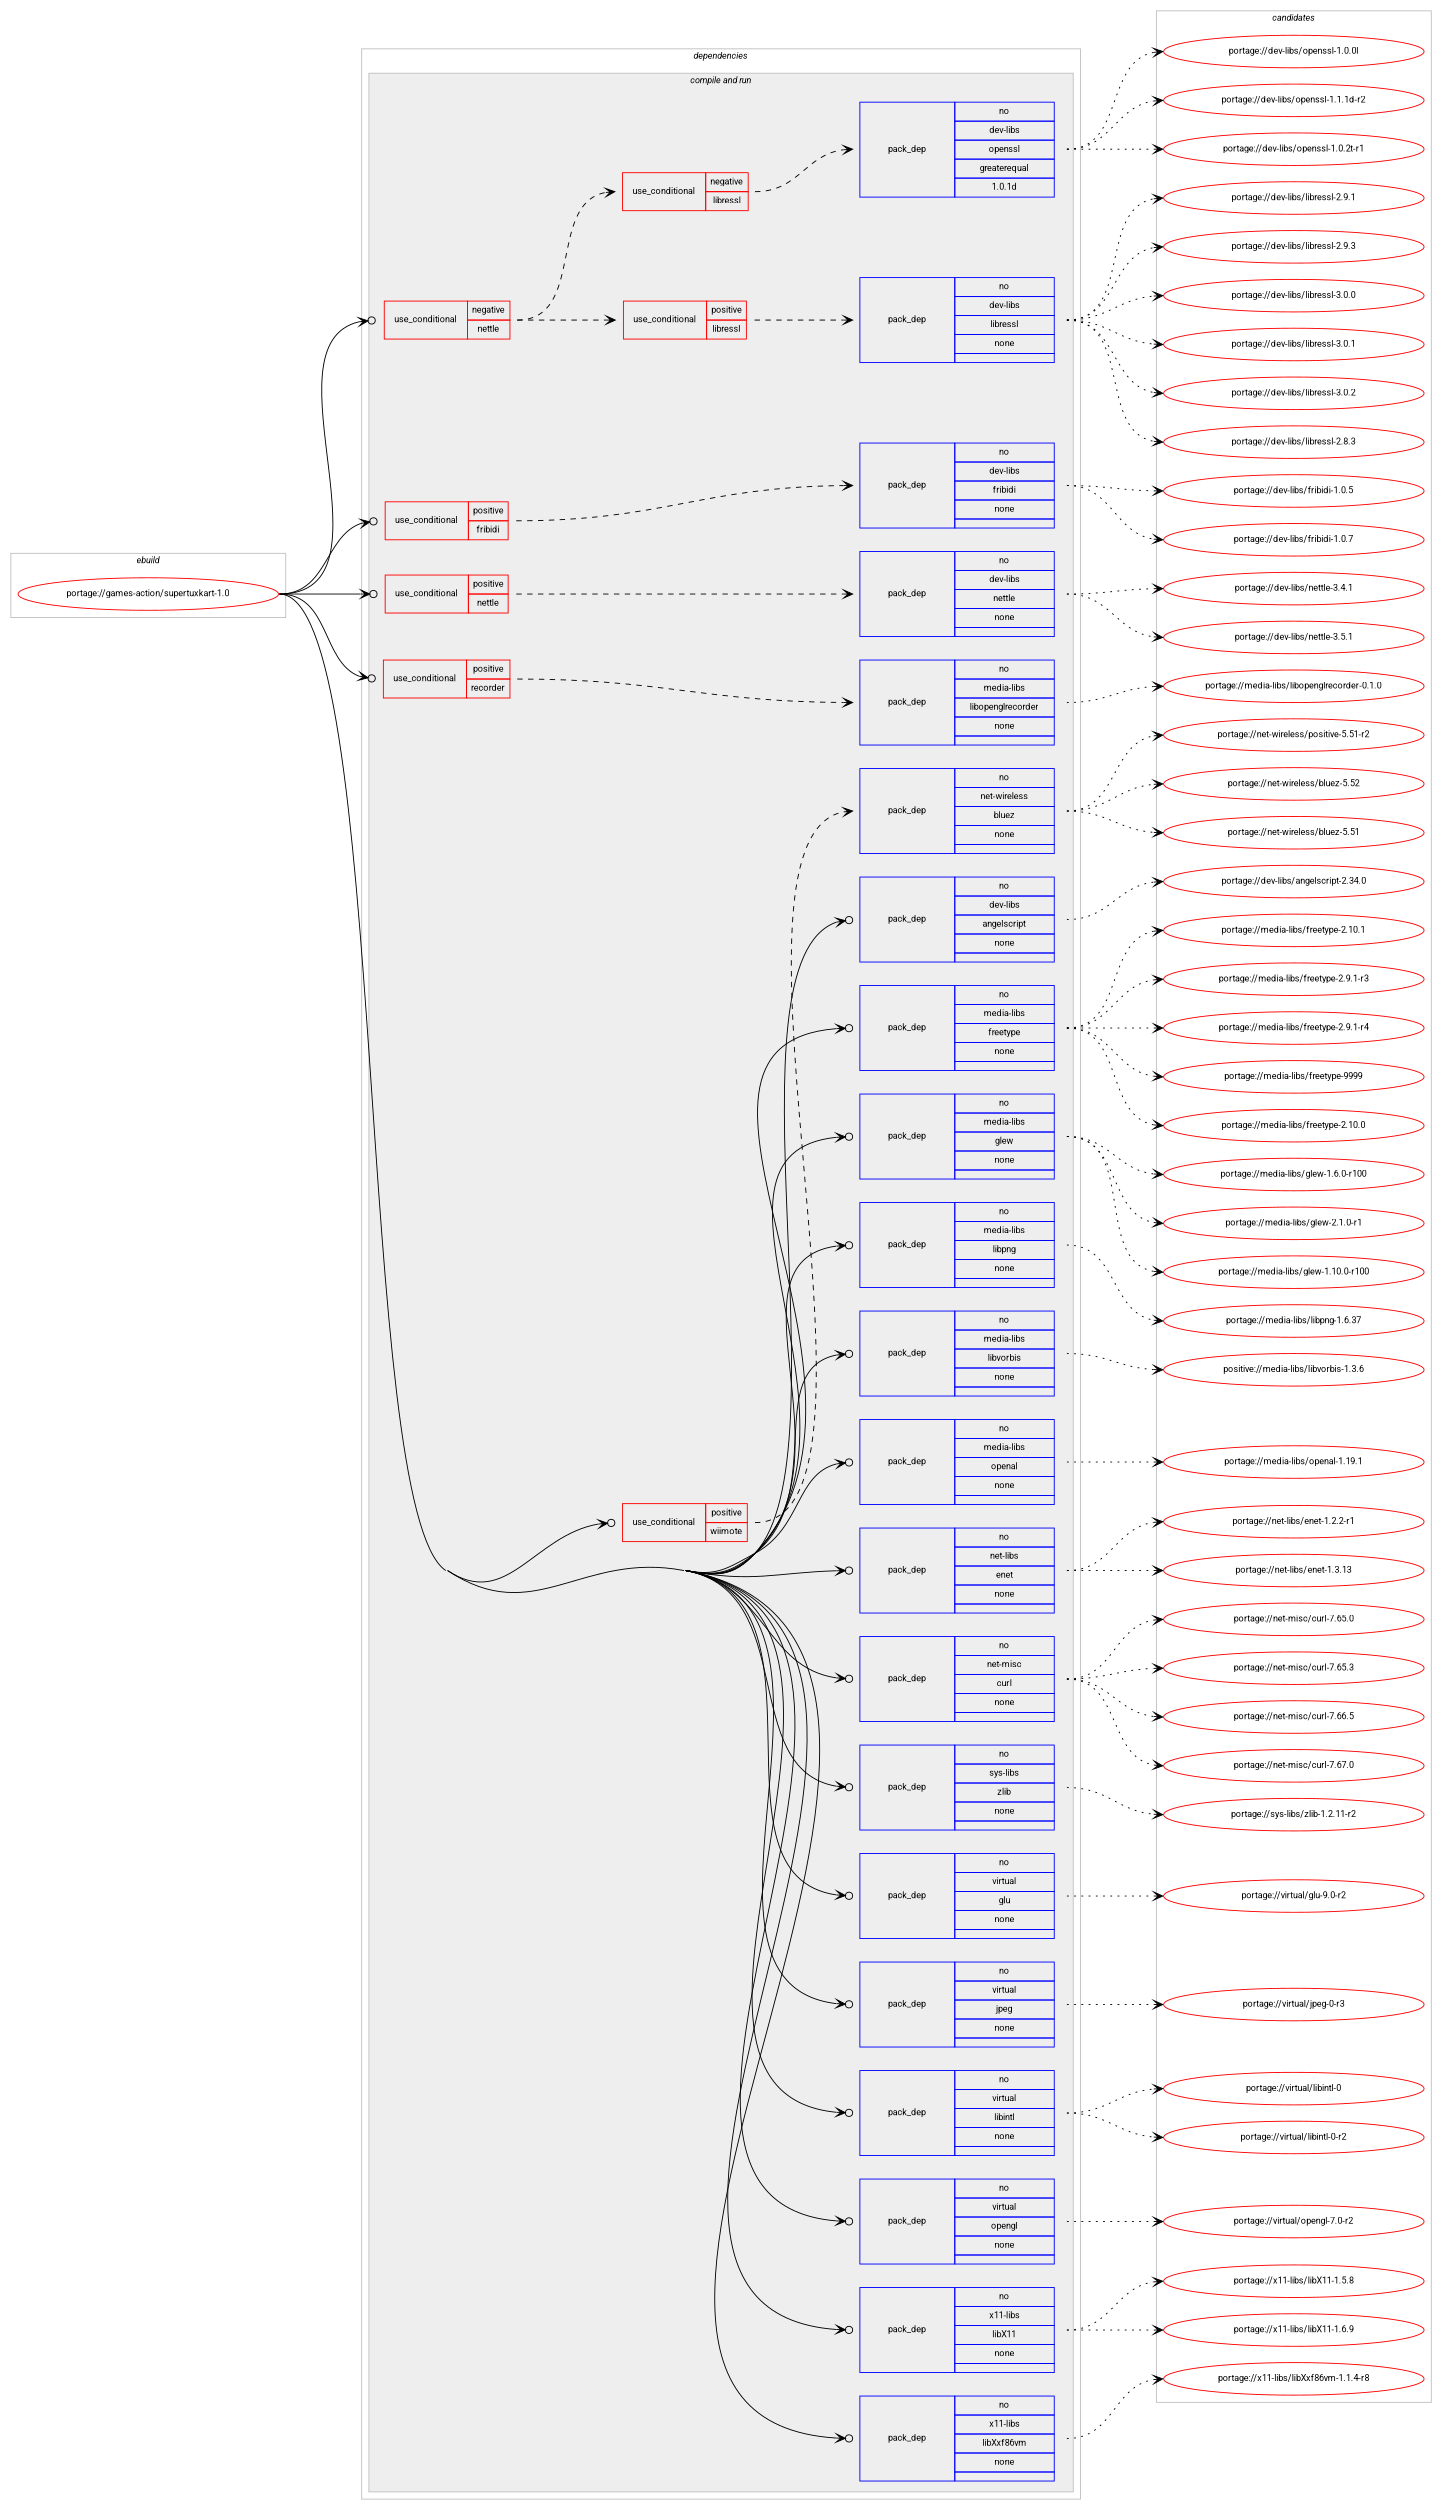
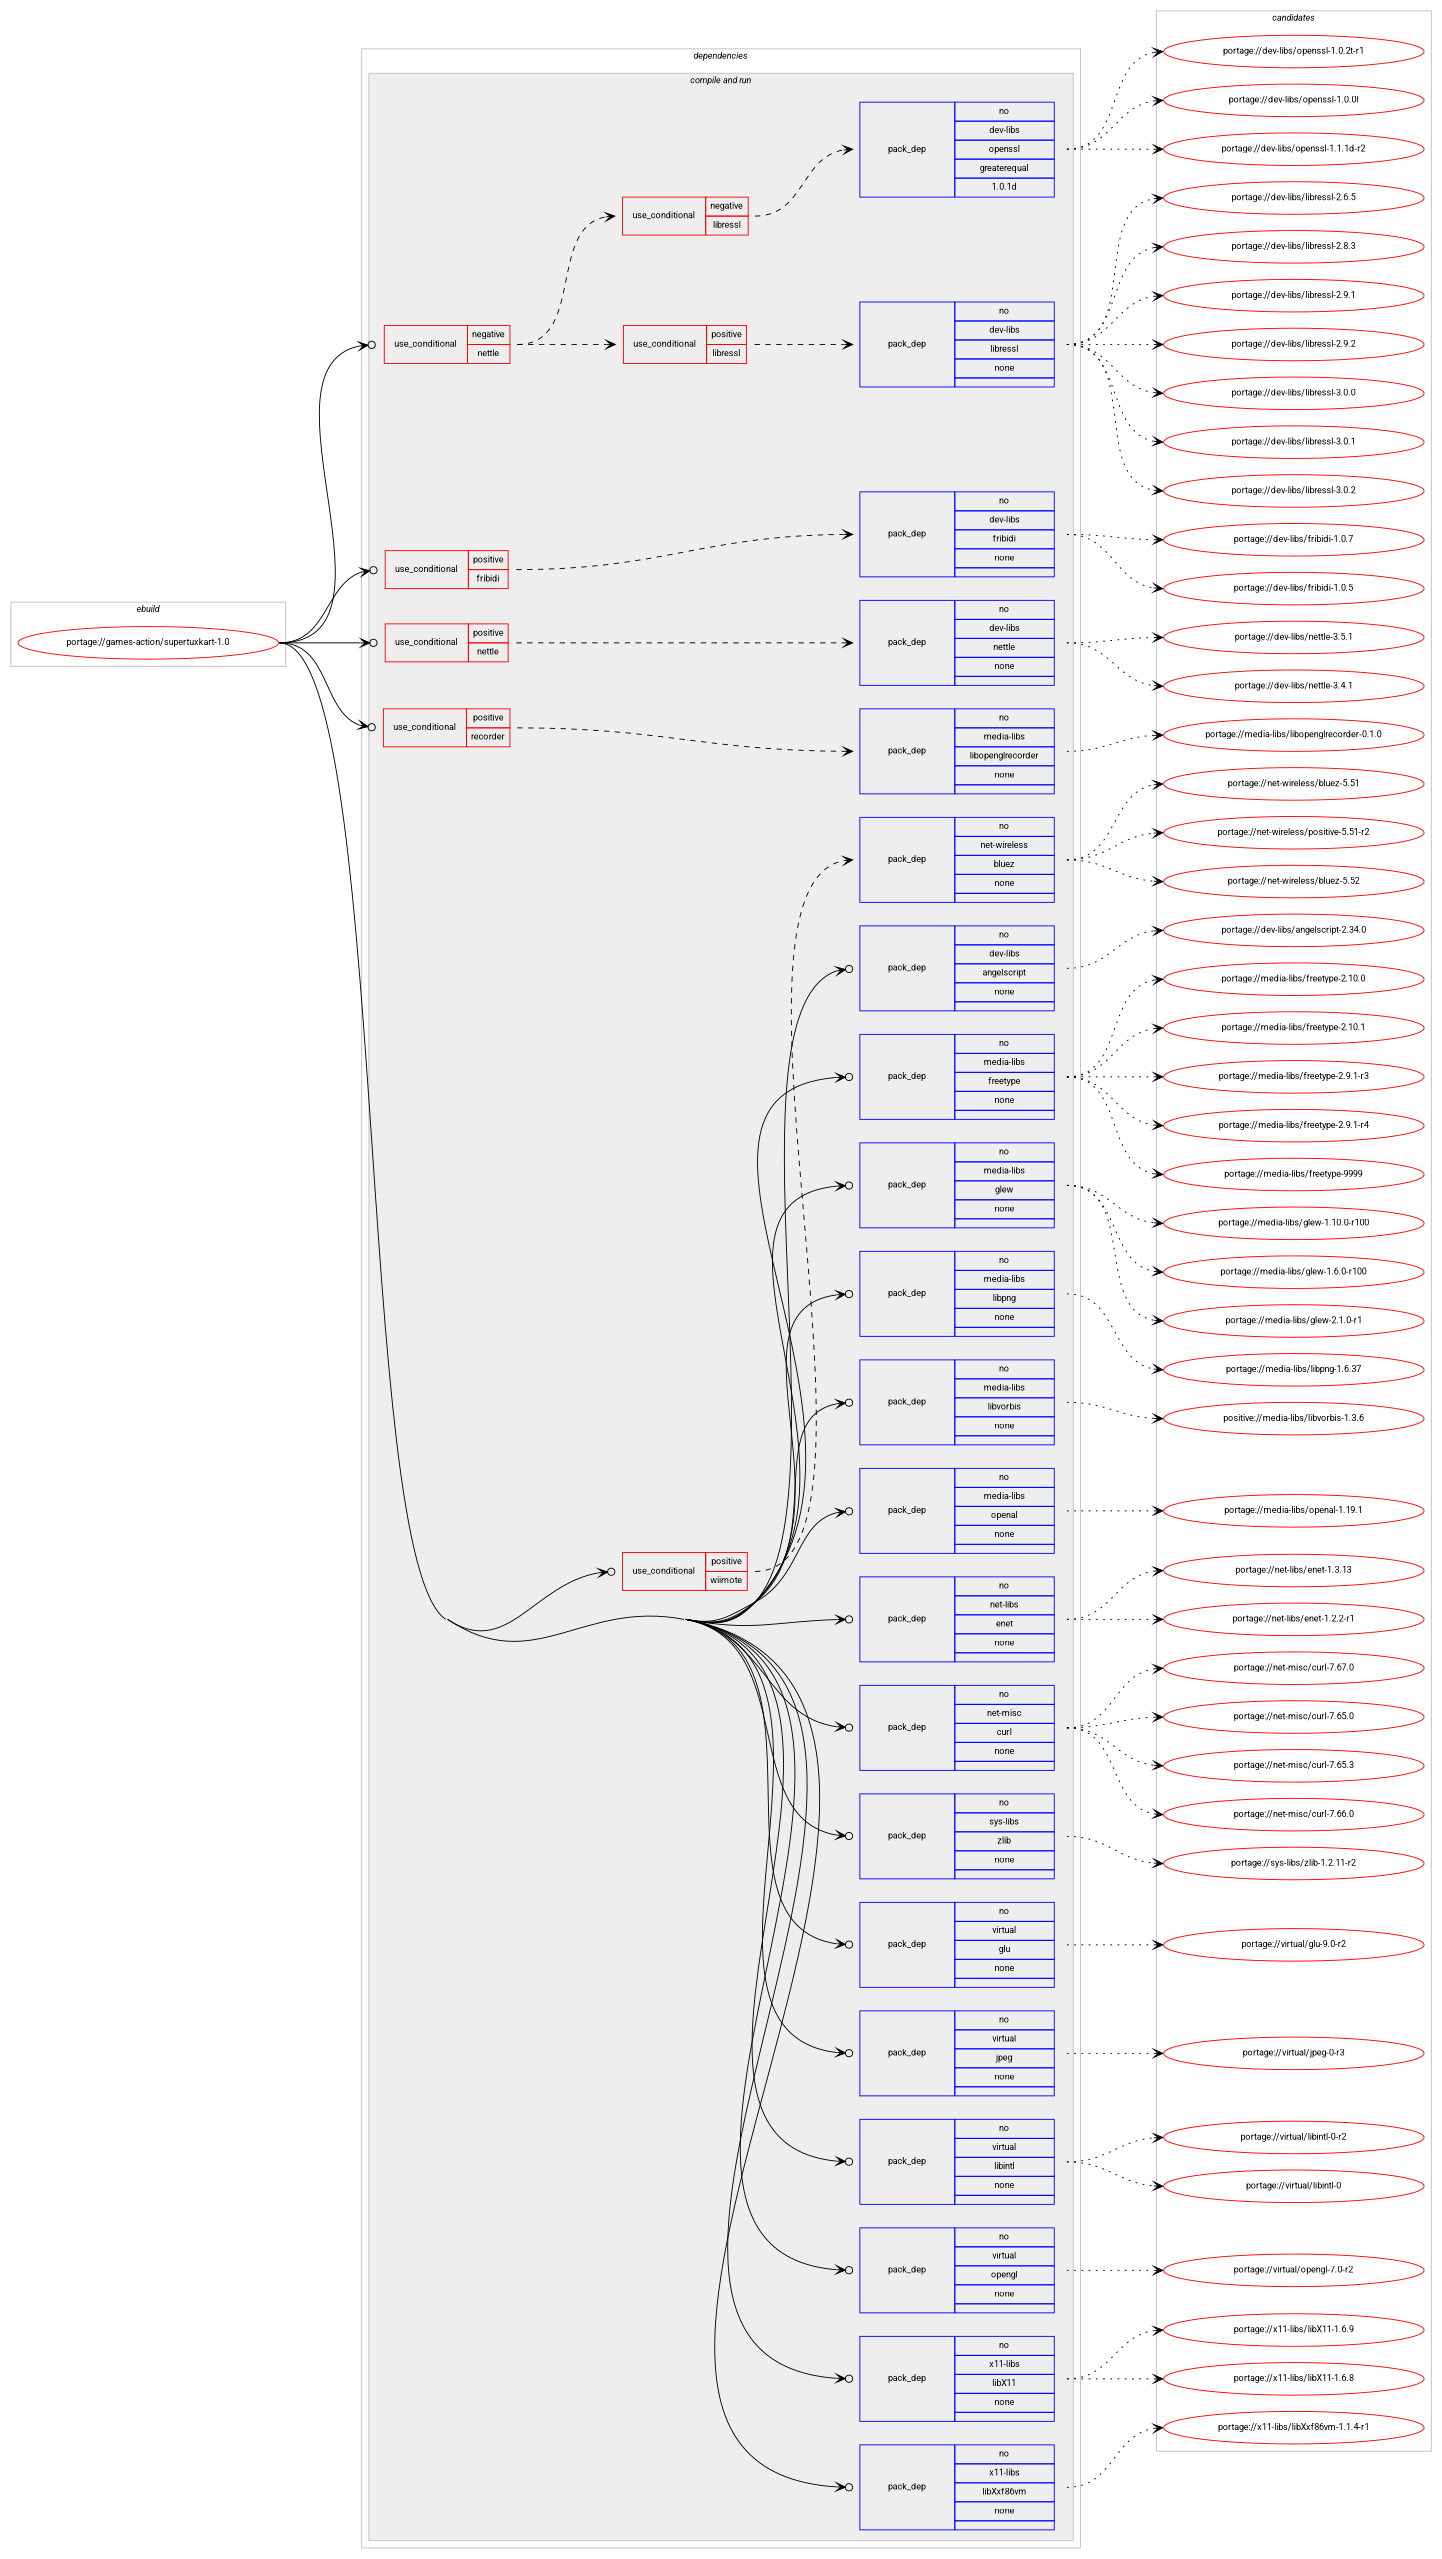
none -> (1294, 198)
(1294, 247) -> (1294, 344)
(1294, 1717) -> (1294, 1815)
(1294, 2281) -> (1294, 2379)
(1294, 2379) -> (1294, 2428)
